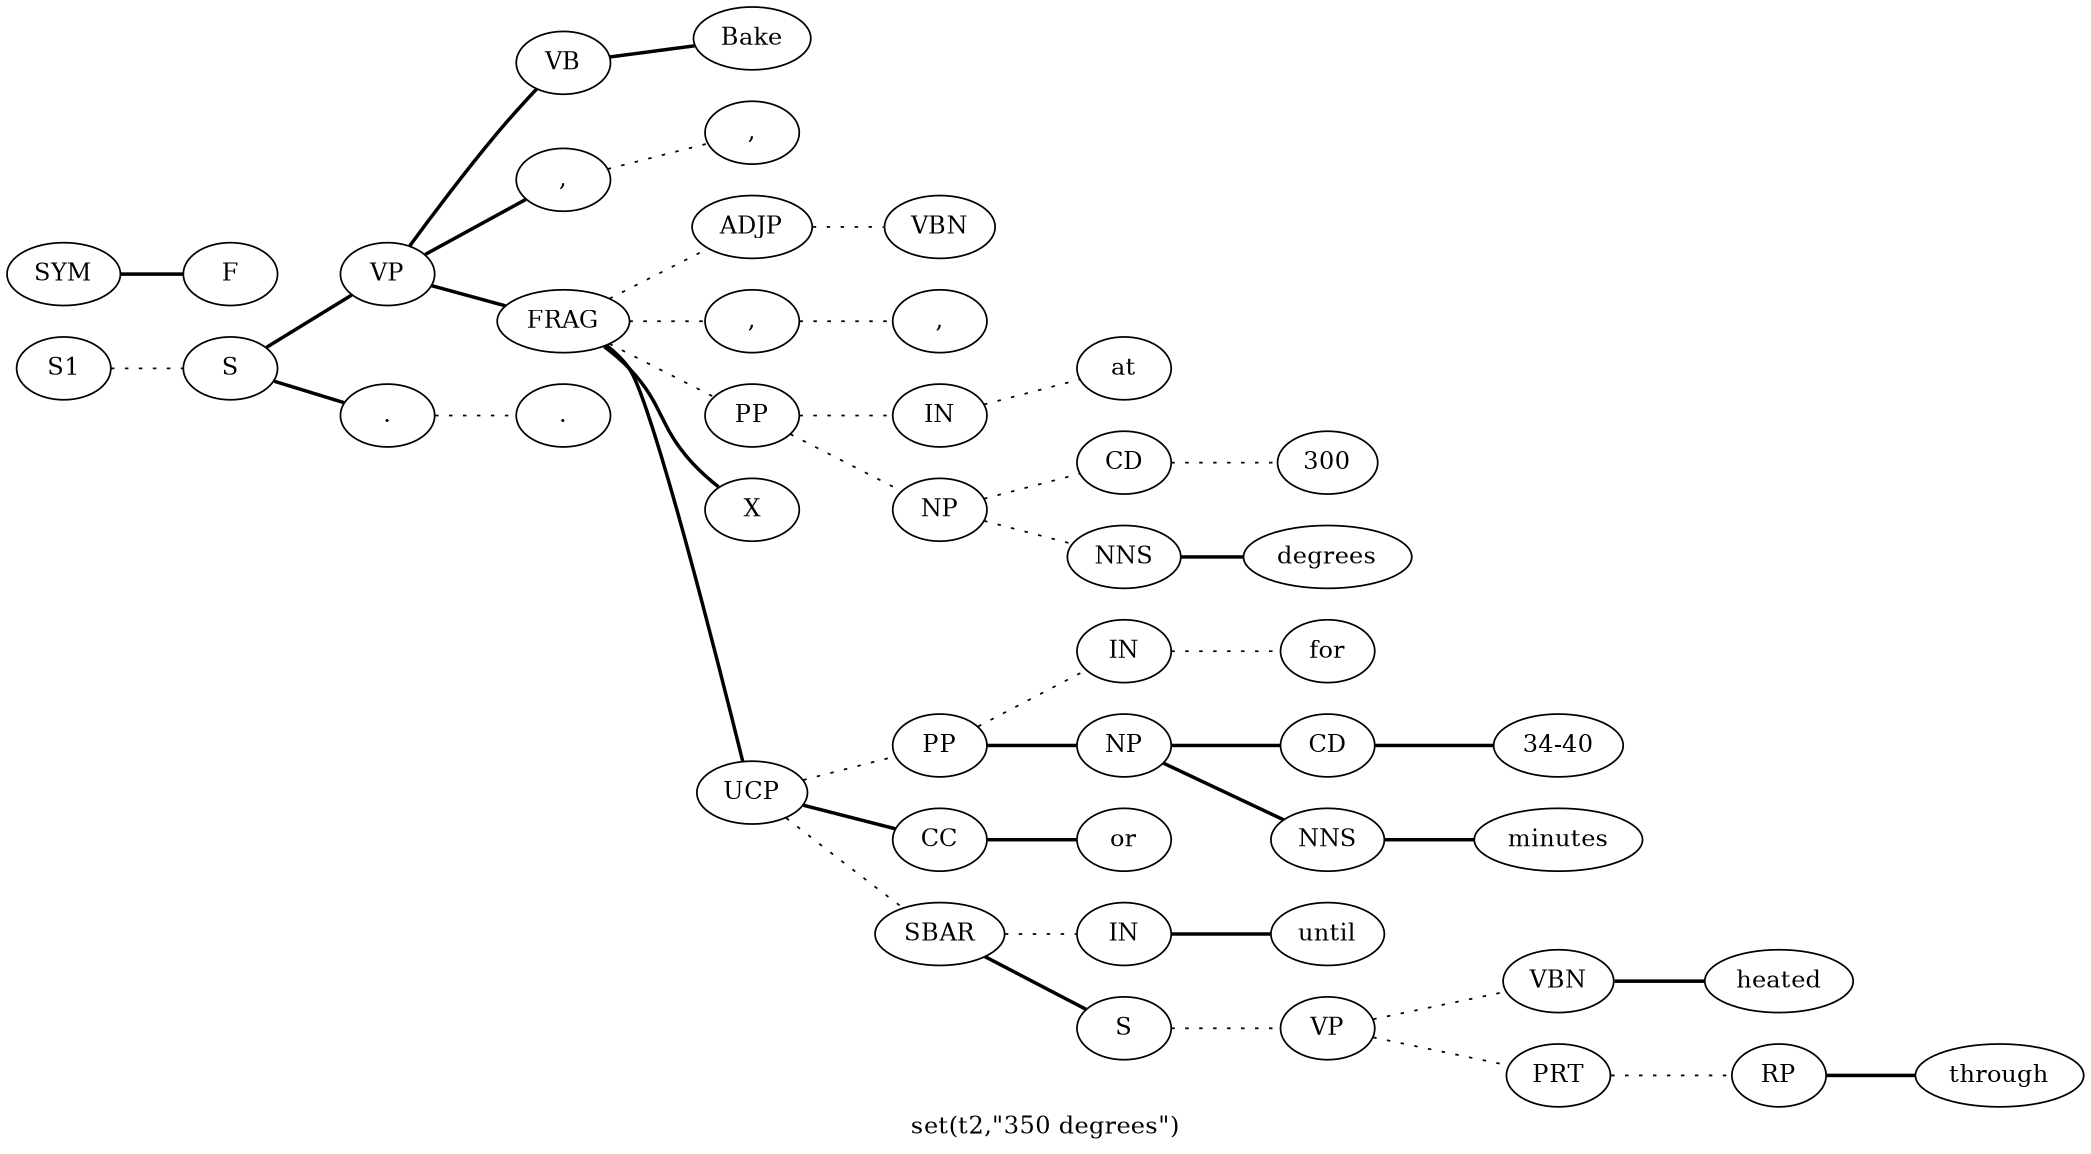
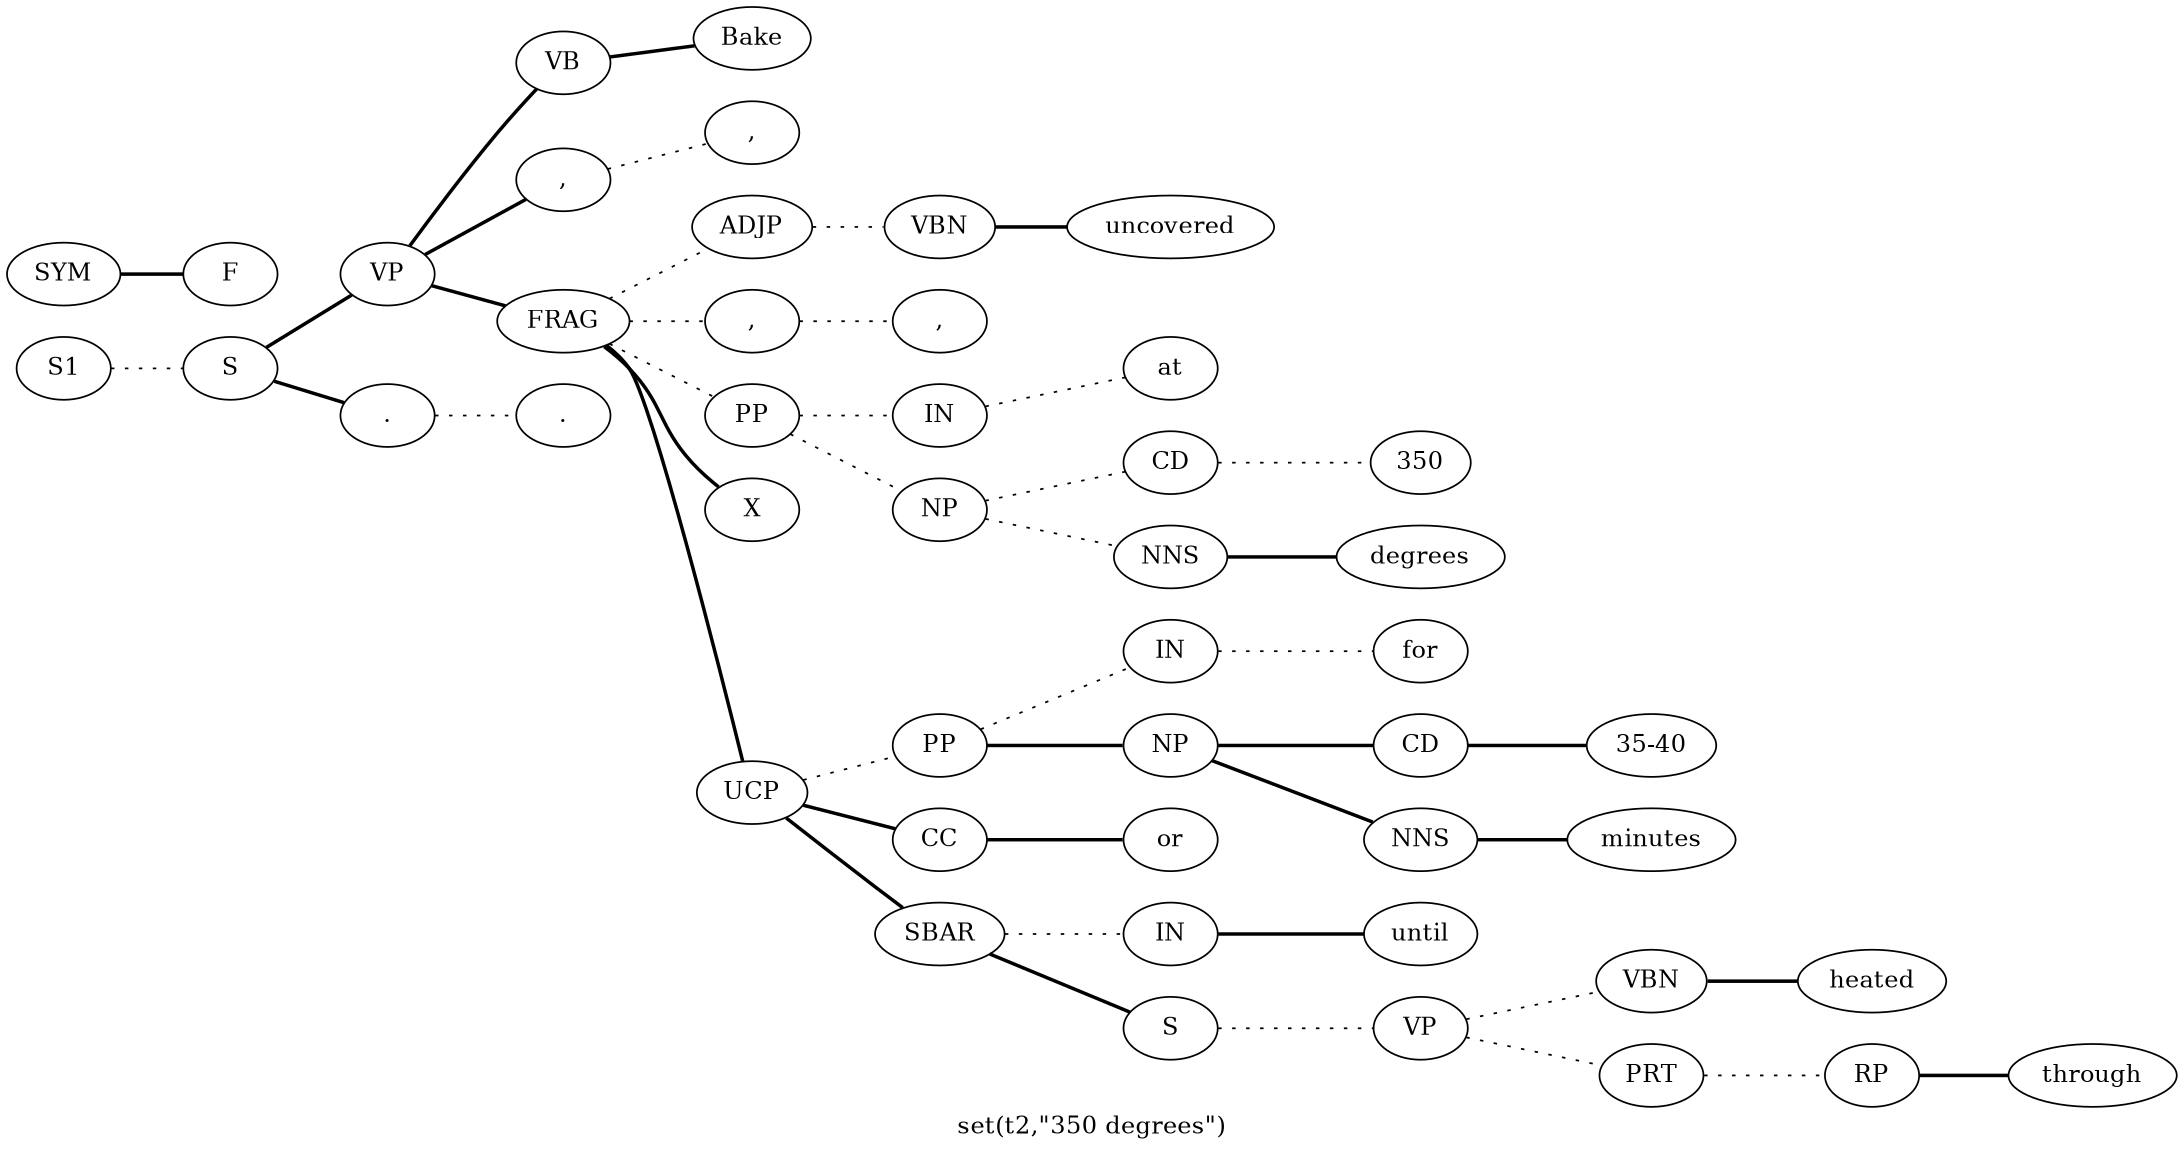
none -> (1171, 227)
(1328, 463) -> (1421, 463)
(1558, 745) -> (1651, 745)
(844, 863) -> (844, 863)
